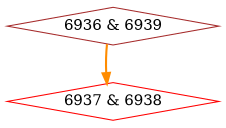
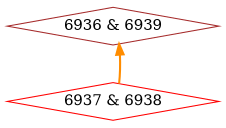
(106, 58) -> (120, 69)
